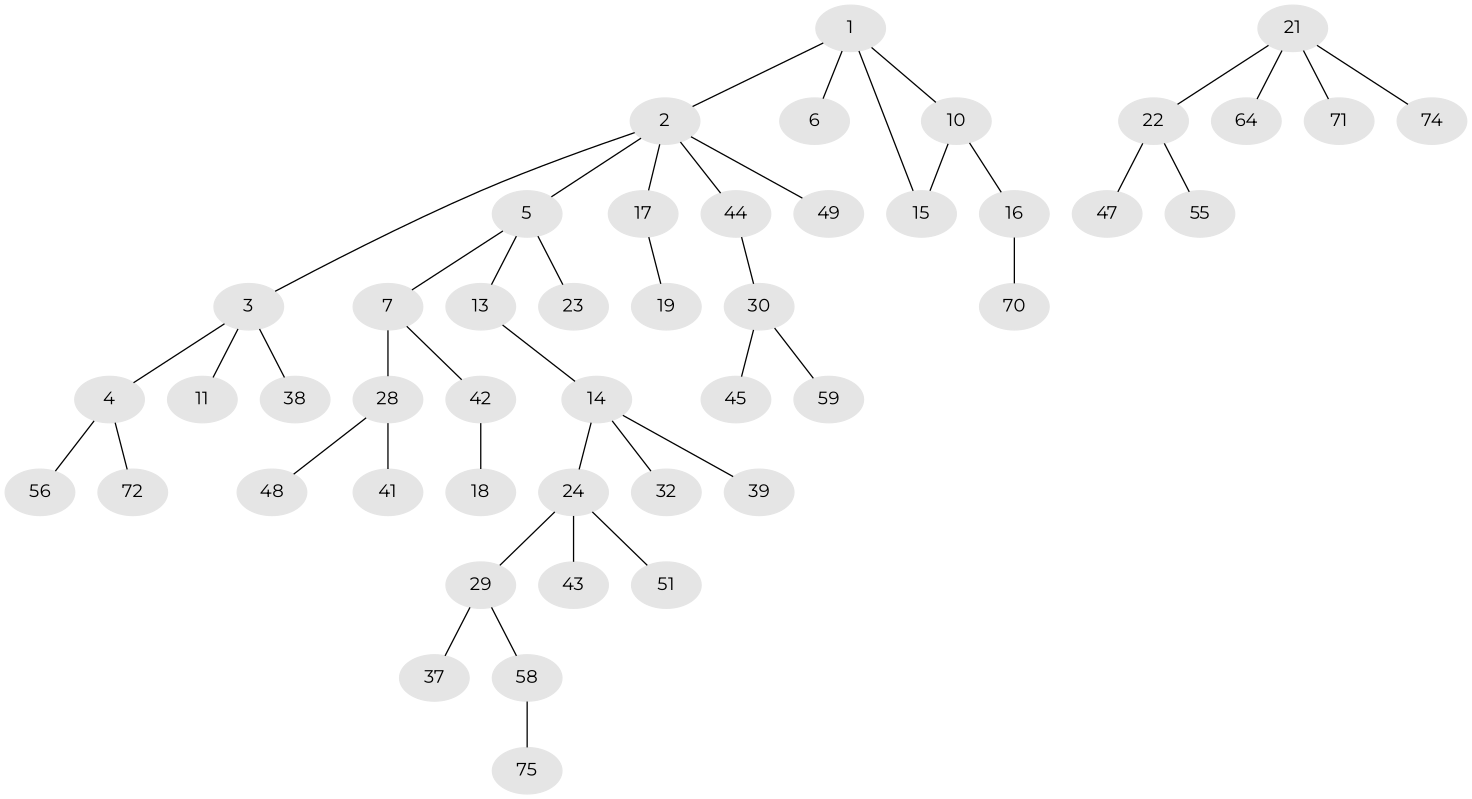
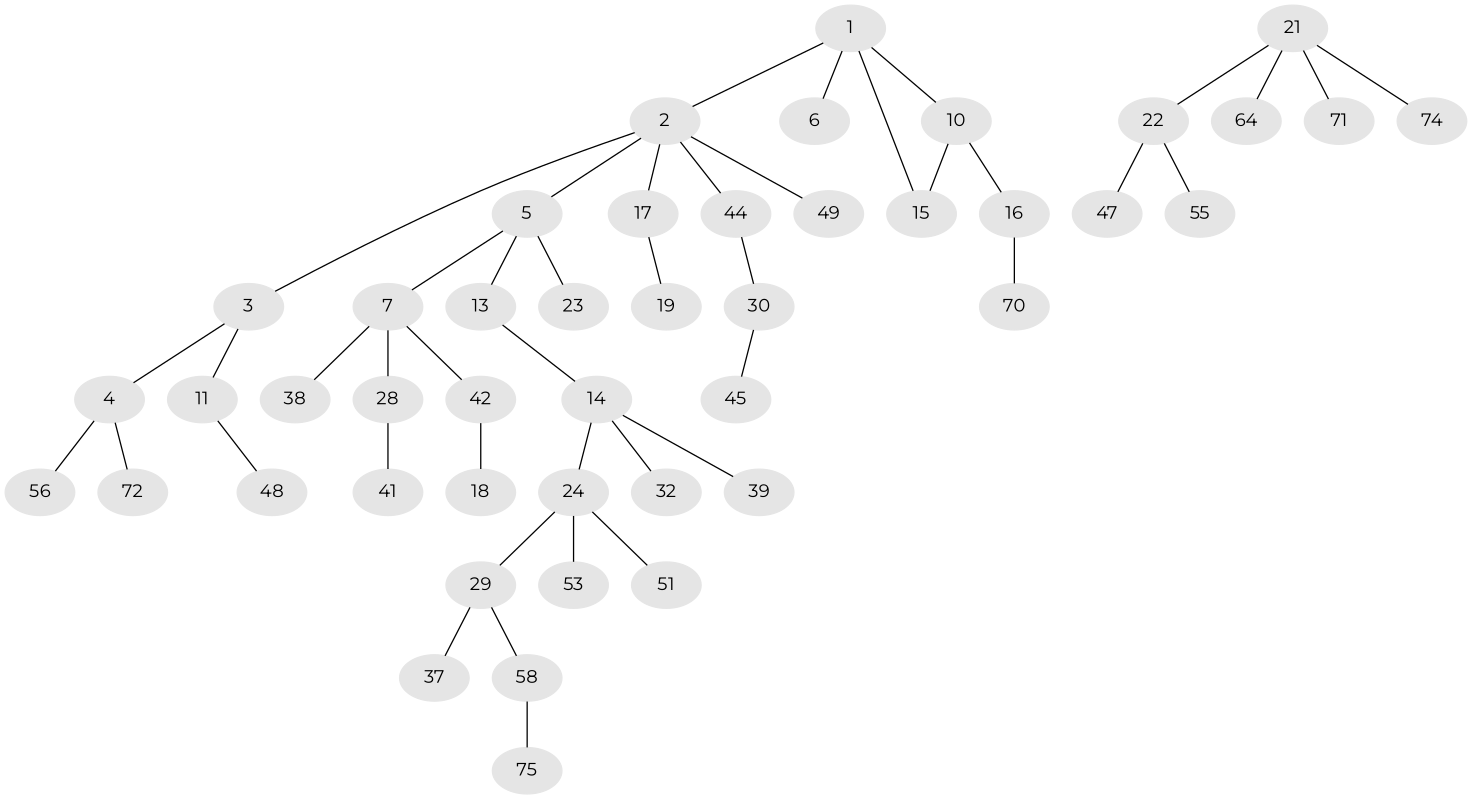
(272, 353) -> (342, 353)
(829, 400) -> none
(330, 446) -> (237, 446)
(574, 585) -> (574, 585)
